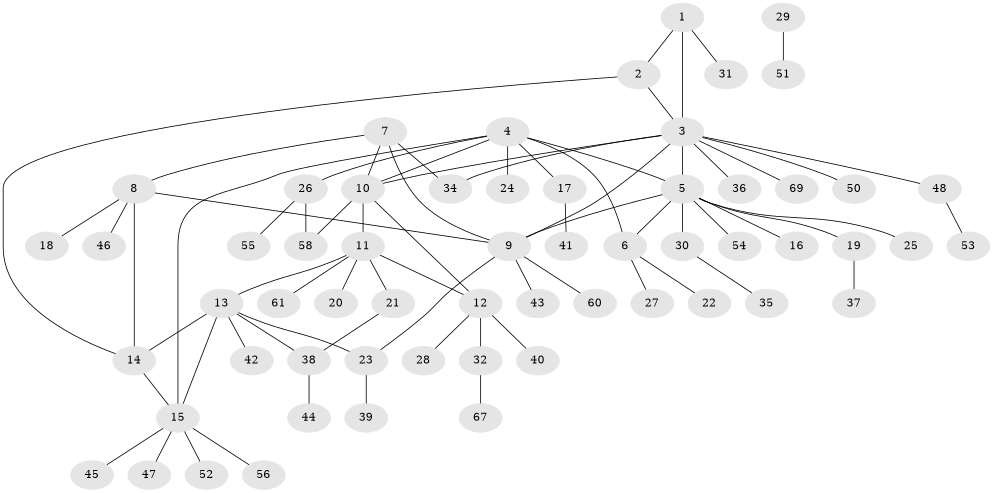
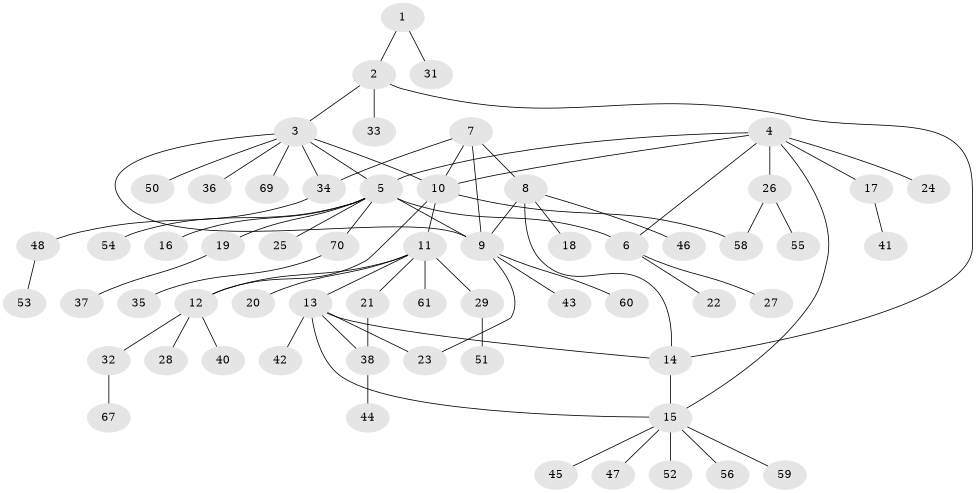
(682, 75) -> none
none -> (374, 132)
(811, 159) -> (144, 222)
(682, 246) -> (338, 246)
none -> (454, 275)
(366, 418) -> none
none -> (785, 475)
